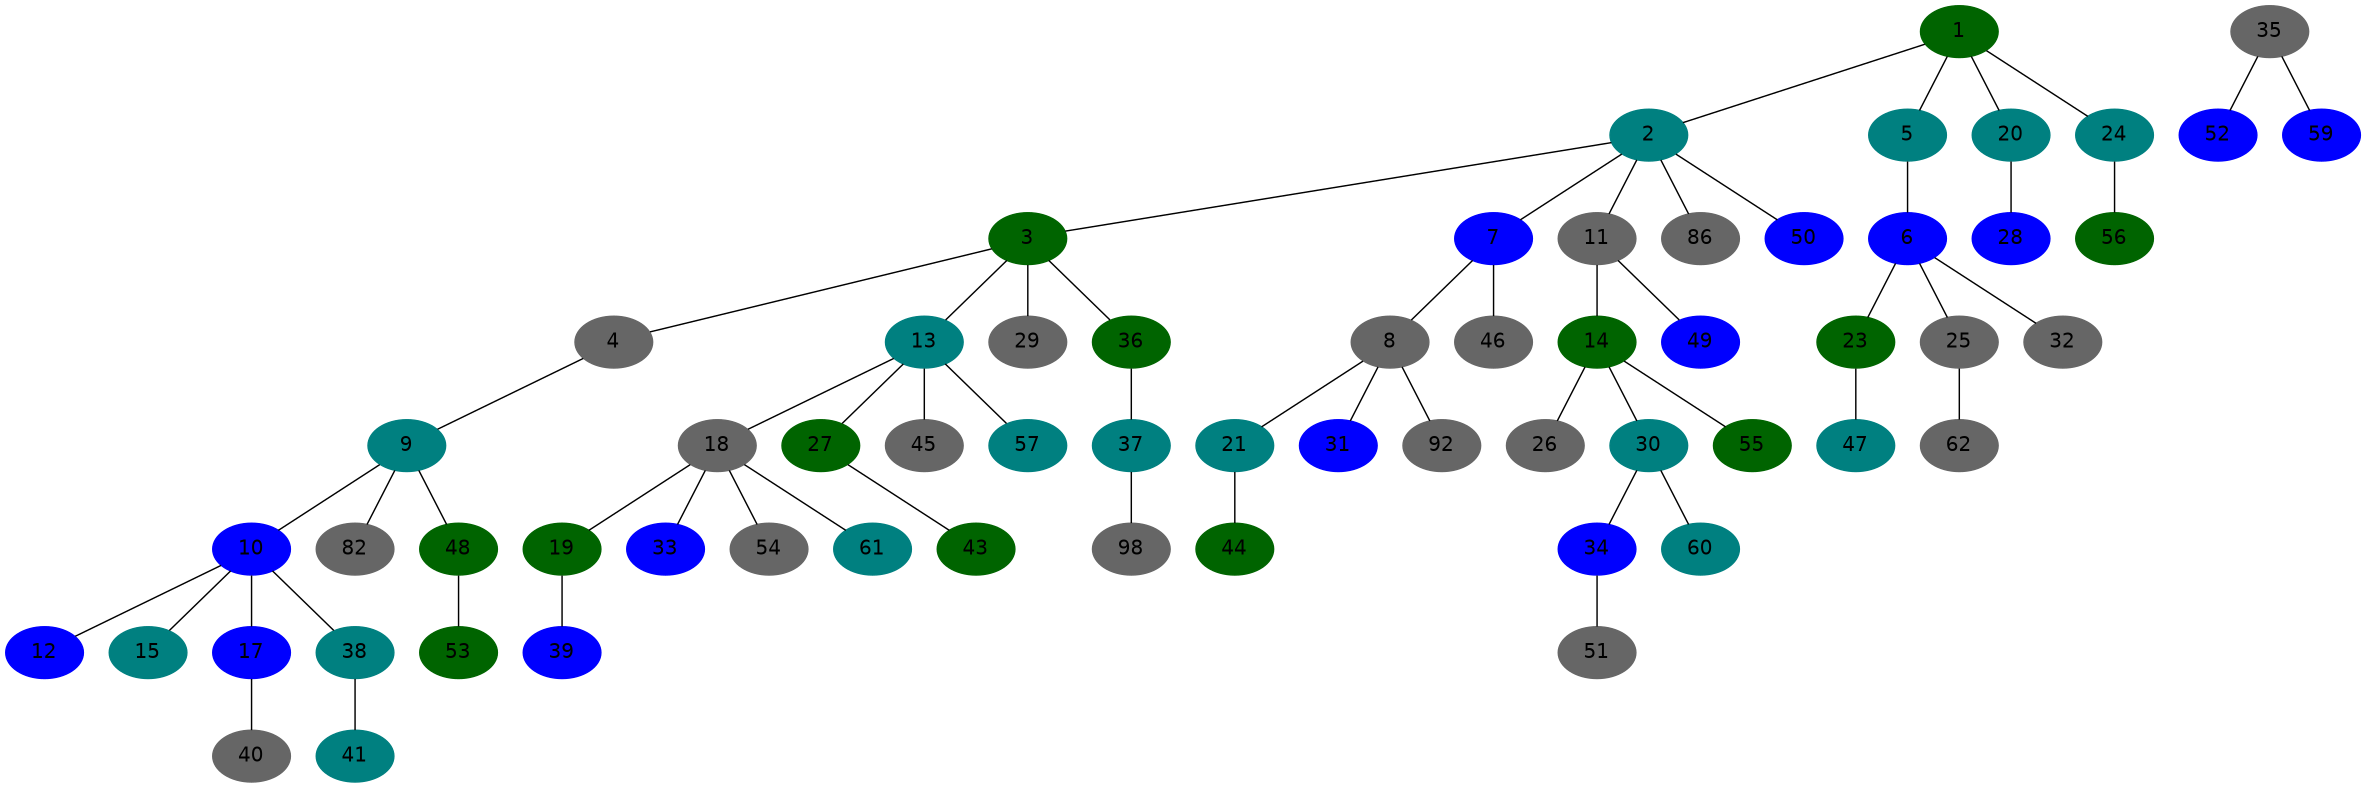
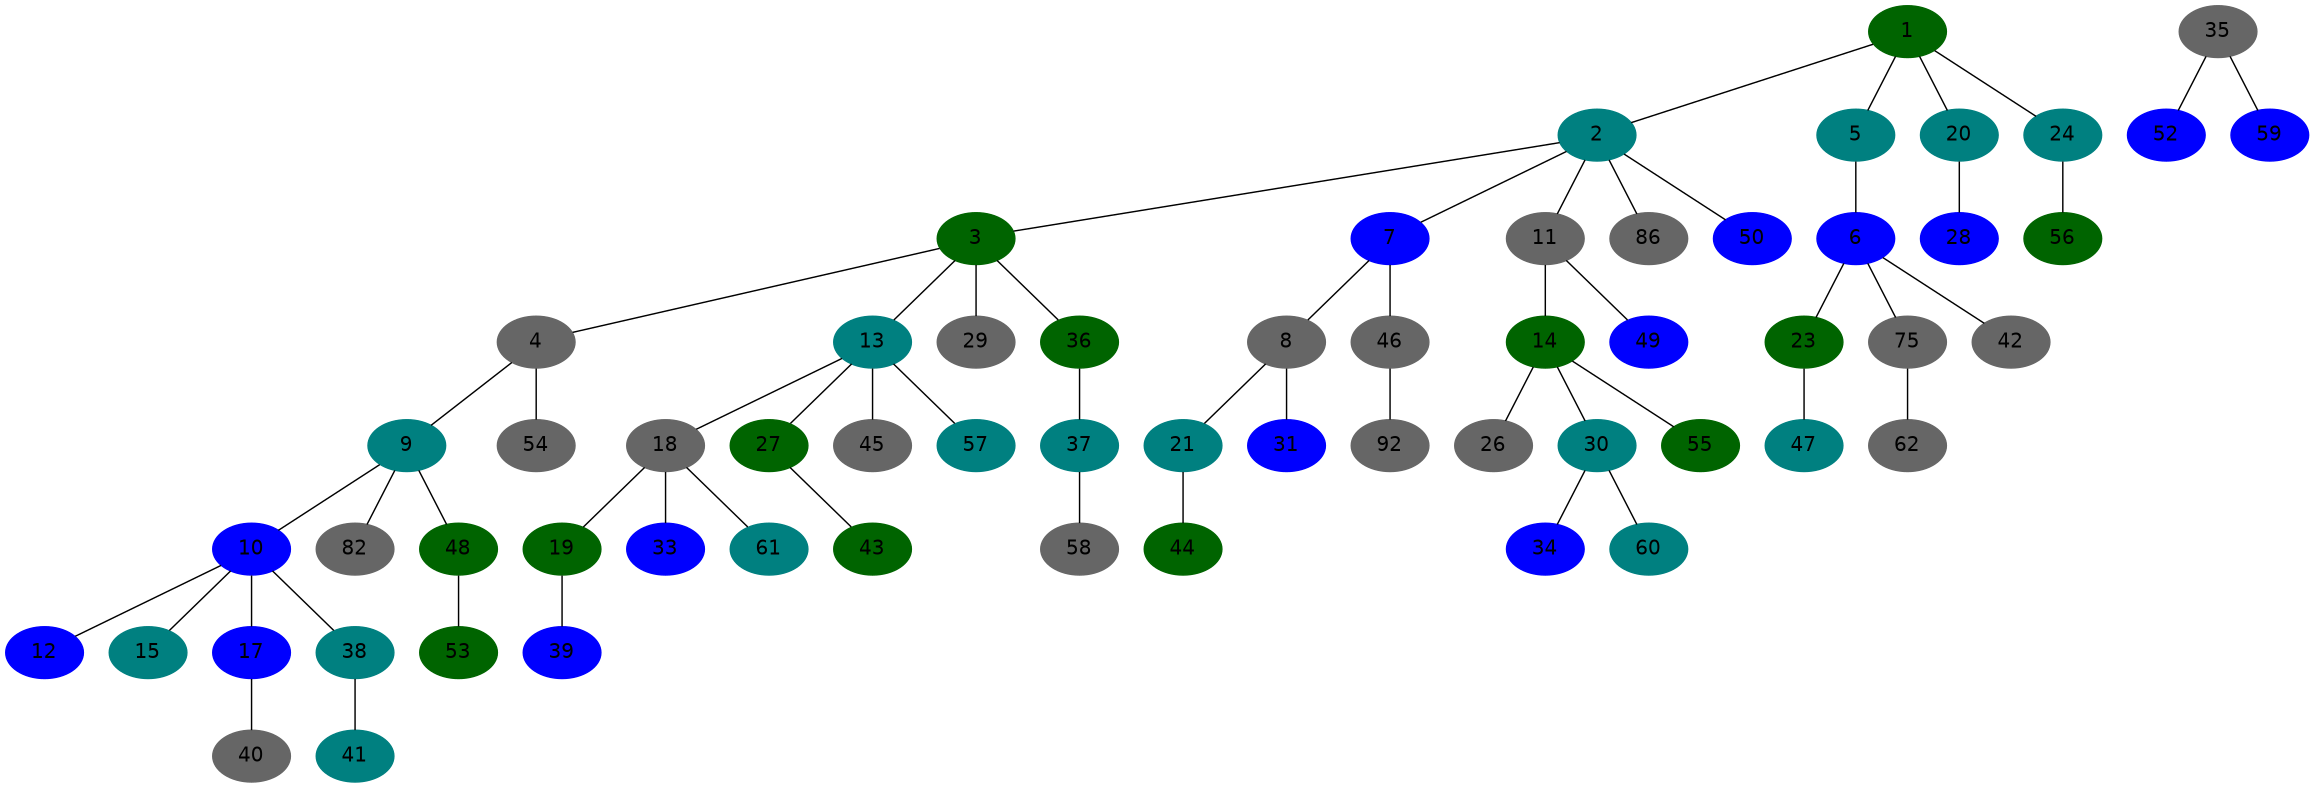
(1959, 342) -> (1908, 342)
(2063, 342) -> (2011, 342)
(1416, 394) -> (1390, 394)
(743, 497) -> (536, 394)
(1131, 549) -> (1080, 549)
(1597, 653) -> none
